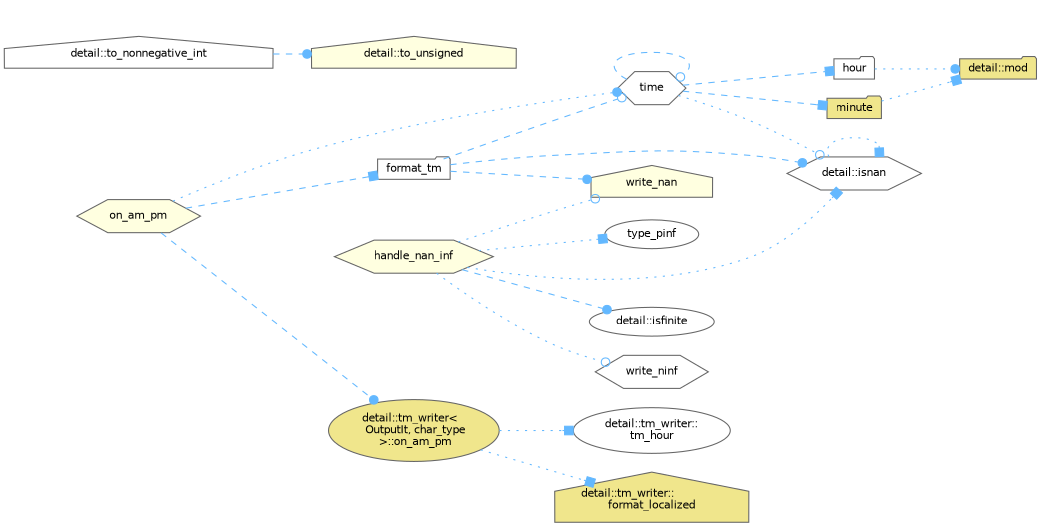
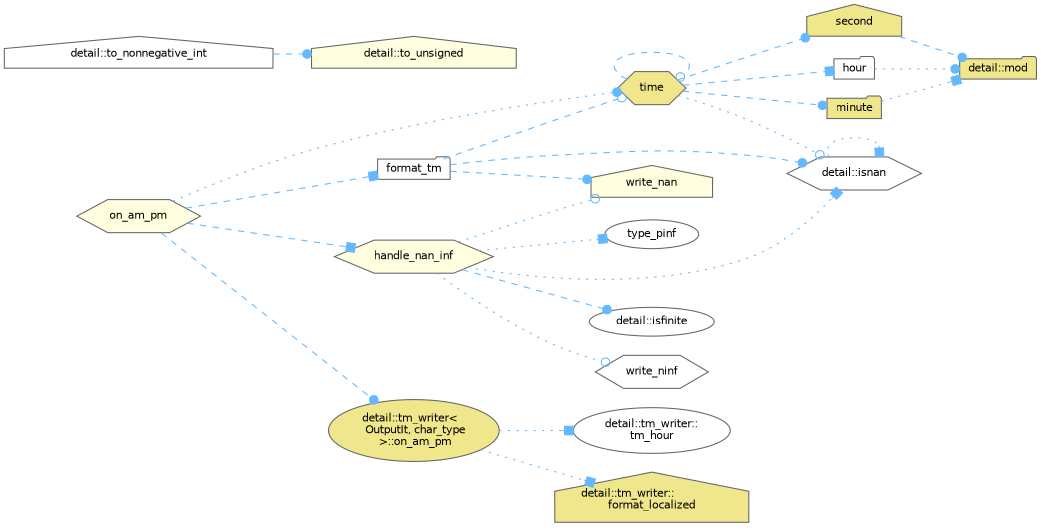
none -> (854, 22)
(652, 88) -> (652, 88)
(749, 98) -> (749, 98)
none -> (266, 235)
